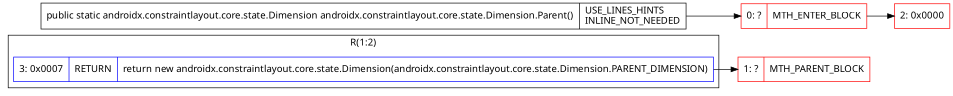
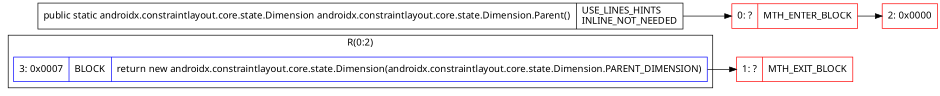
(364, 43) -> (360, 43)
(93, 69) -> (90, 69)
(817, 69) -> (808, 69)
